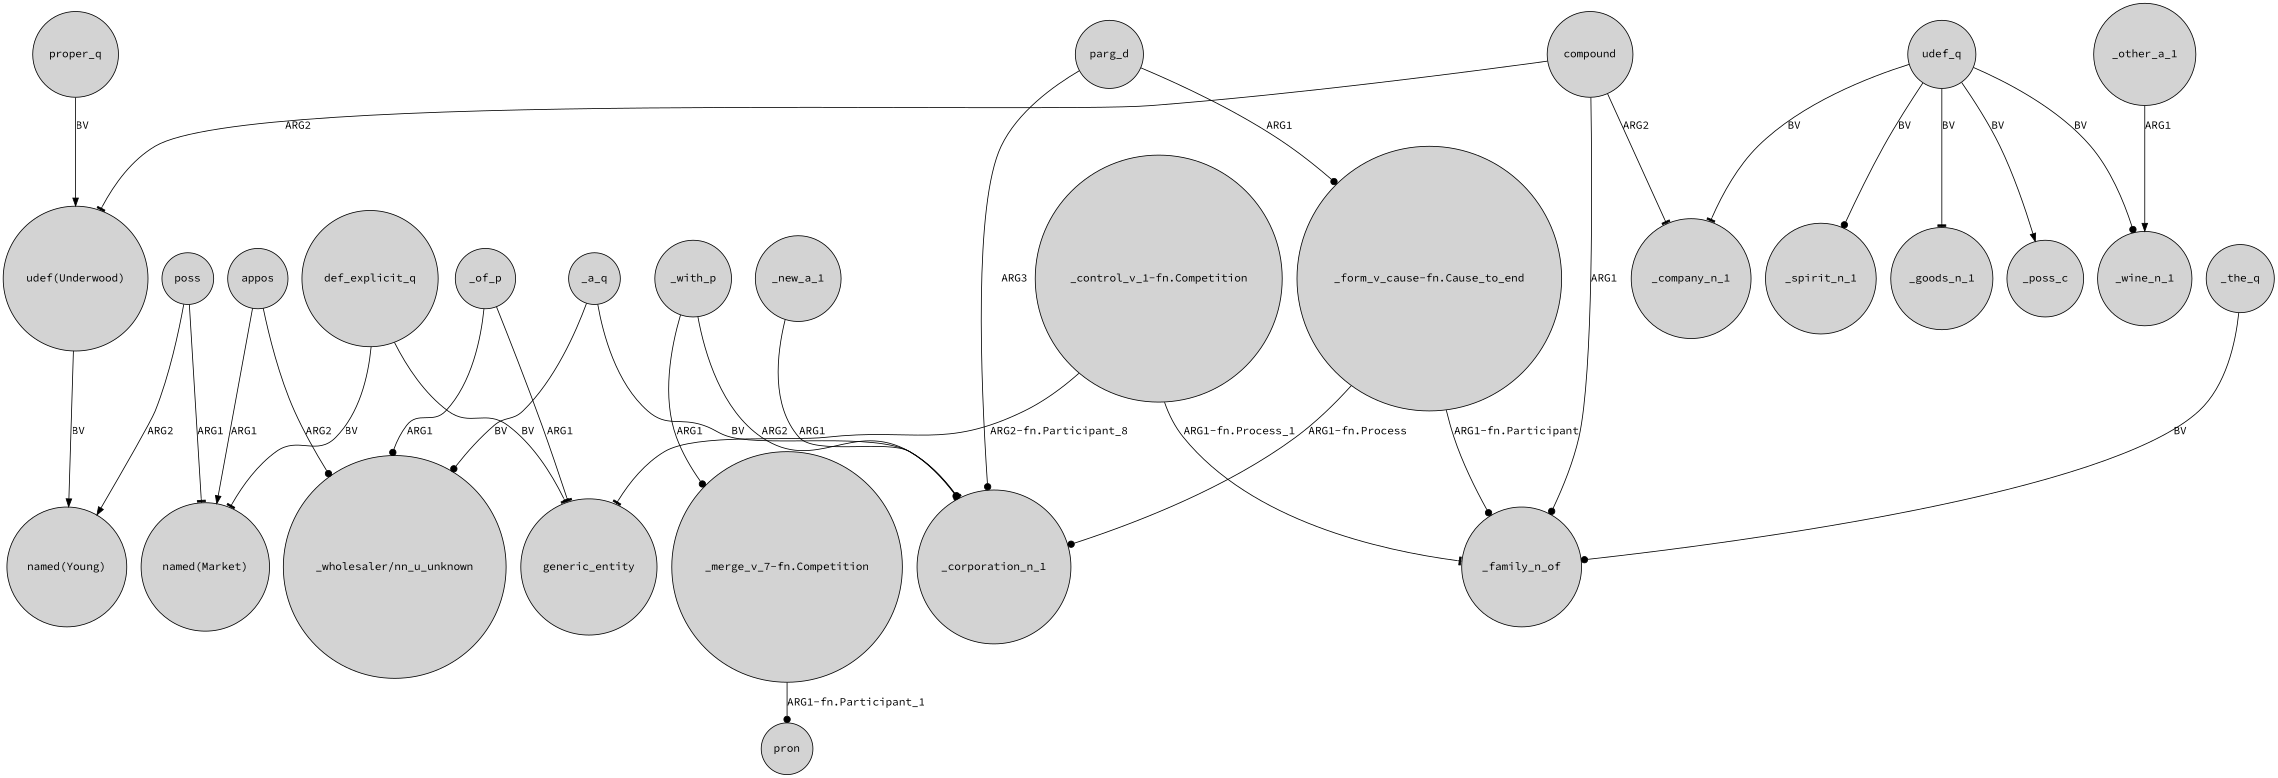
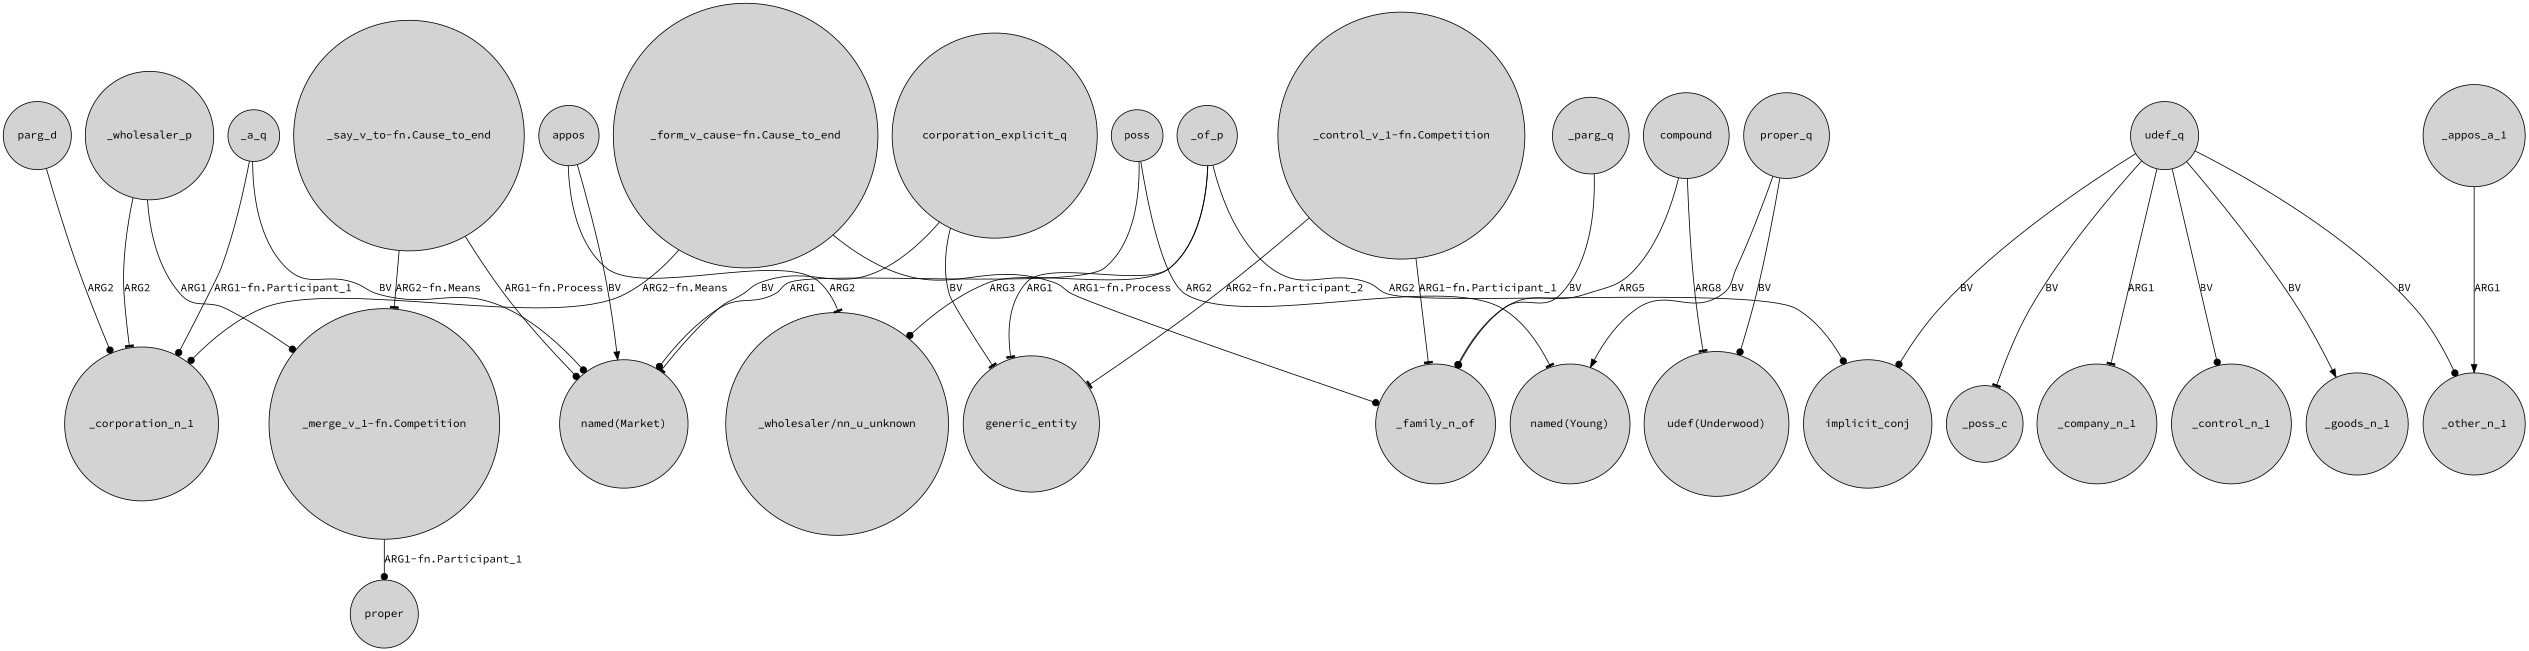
(2145, 54) -> (2474, 136)
(1241, 116) -> none
(298, 126) -> (1709, 288)
(1794, 126) -> (2142, 288)
none -> (409, 136)
(76, 148) -> (1763, 264)
(2004, 155) -> (2058, 265)
(1942, 156) -> (2266, 262)
(1636, 157) -> none
(370, 279) -> (995, 136)
(693, 279) -> (150, 136)
(798, 279) -> none
(1015, 279) -> (101, 288)
(1604, 279) -> (1632, 288)
(1821, 279) -> (2231, 424)
(2145, 279) -> (2474, 424)
(2240, 279) -> (1591, 136)
(287, 393) -> (673, 277)
(539, 393) -> (374, 293)
(195, 402) -> (897, 278)
(155, 411) -> (1309, 304)
none -> (1868, 424)
(71, 425) -> (1728, 289)
(244, 431) -> (615, 288)
(420, 431) -> (1003, 288)
(738, 431) -> (283, 288)
(1059, 431) -> (1295, 288)
(1240, 431) -> (1488, 288)
(1358, 431) -> (685, 288)
(1516, 431) -> (1122, 288)
(787, 567) -> (384, 424)
(787, 749) -> (384, 614)
